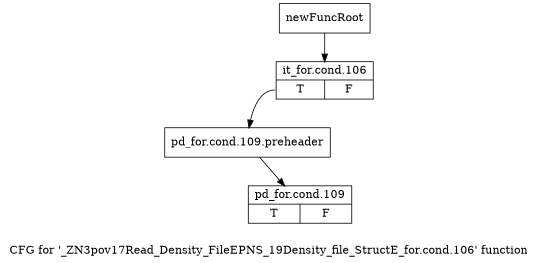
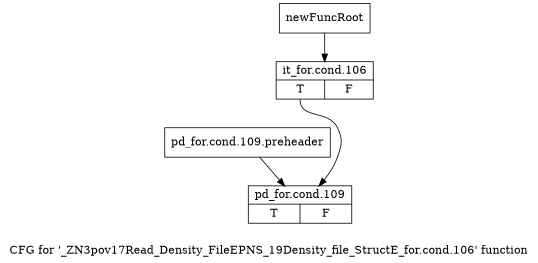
(258, 101) -> (339, 131)
